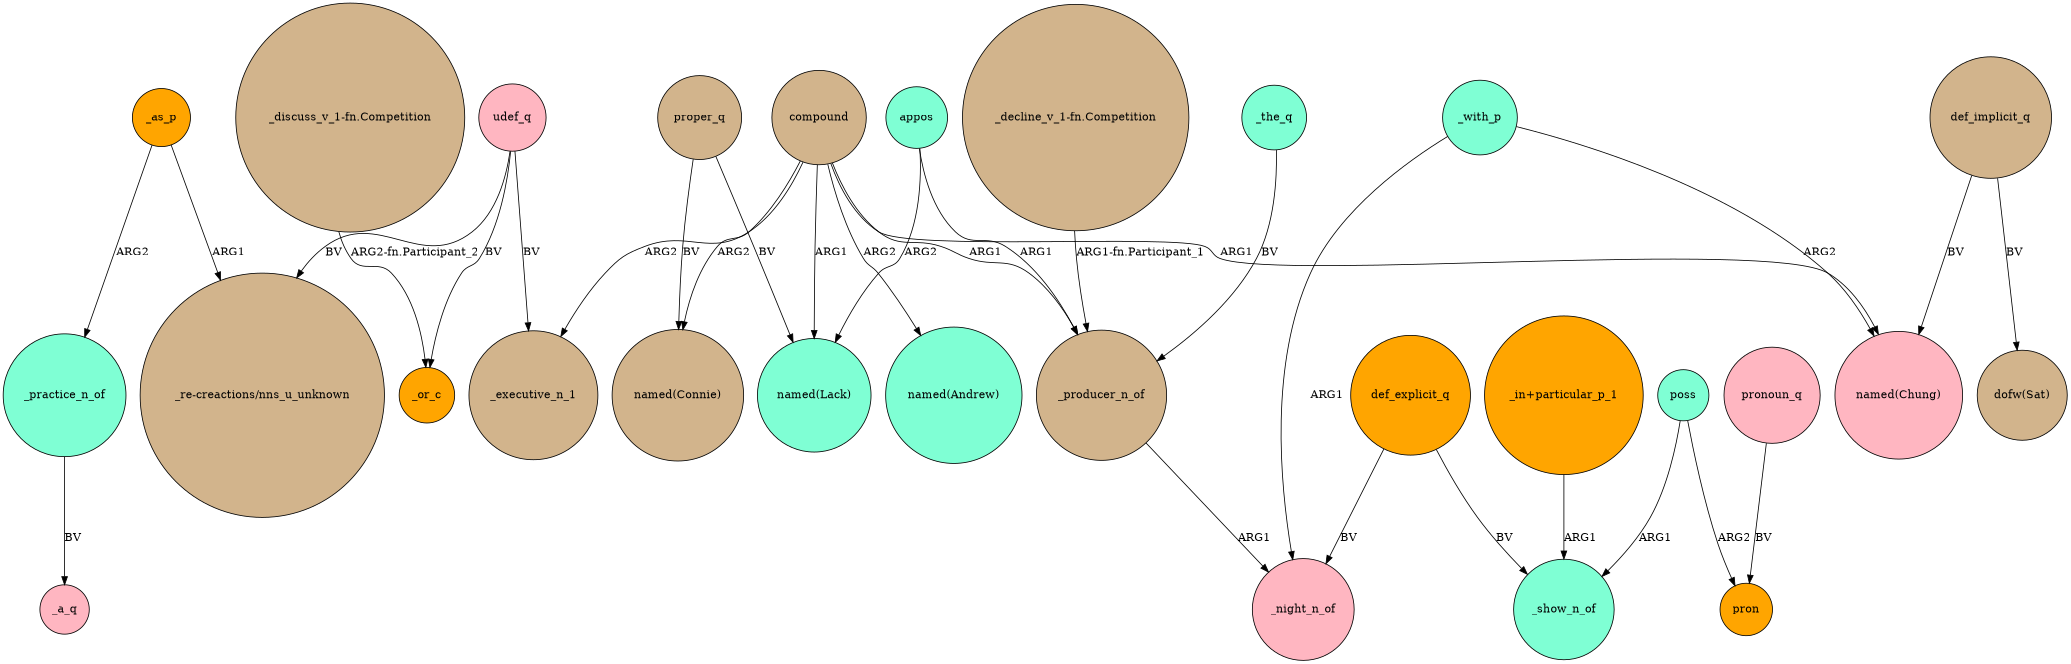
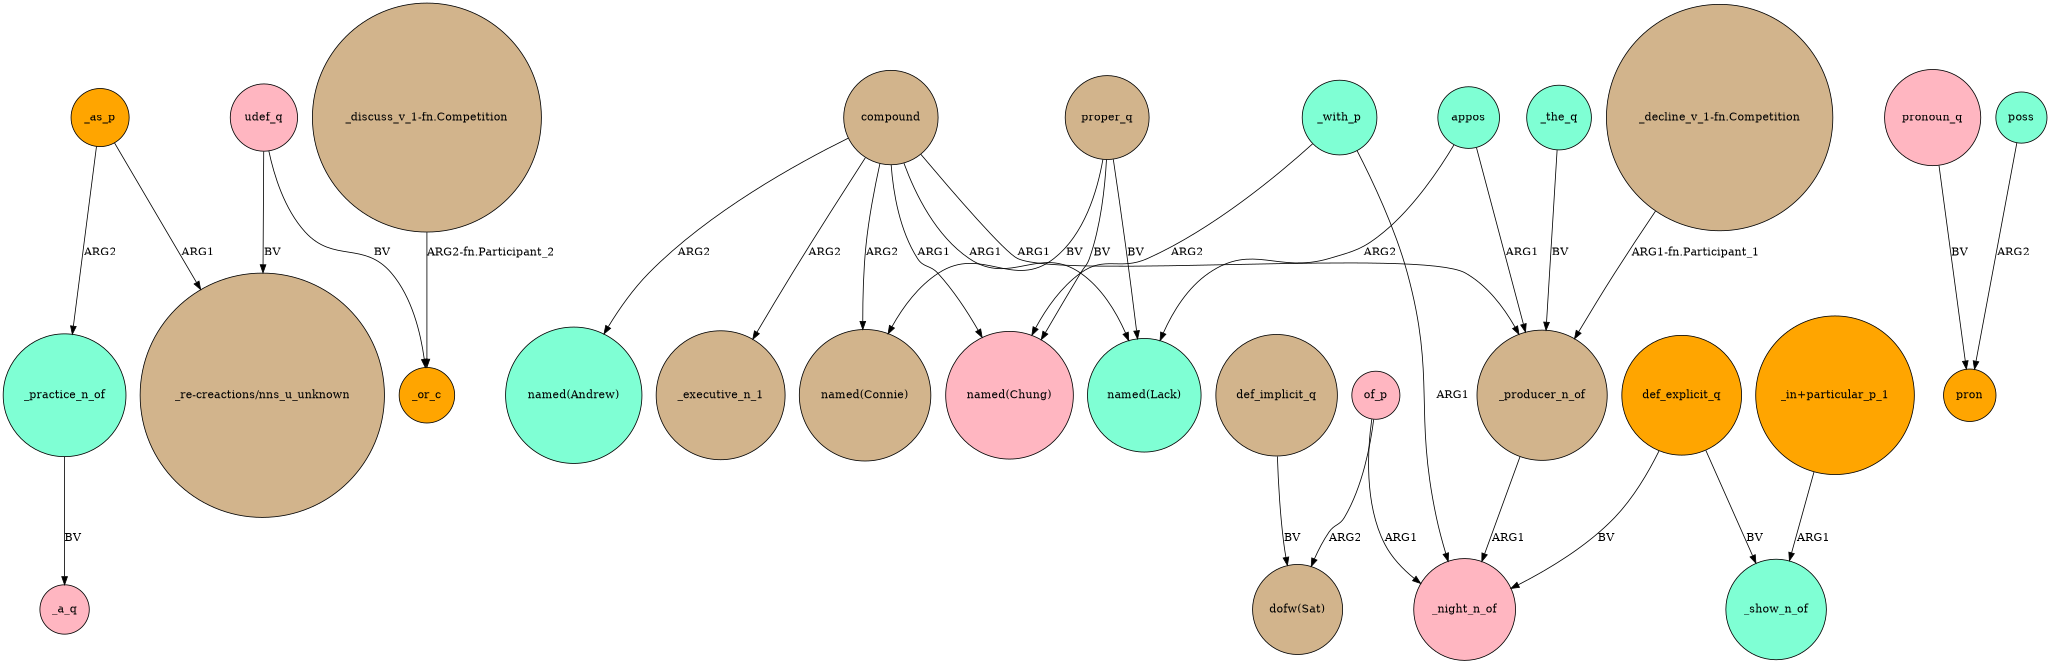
(521, 237) -> none
(1947, 251) -> (1092, 252)
none -> (1376, 395)
(1658, 503) -> none
